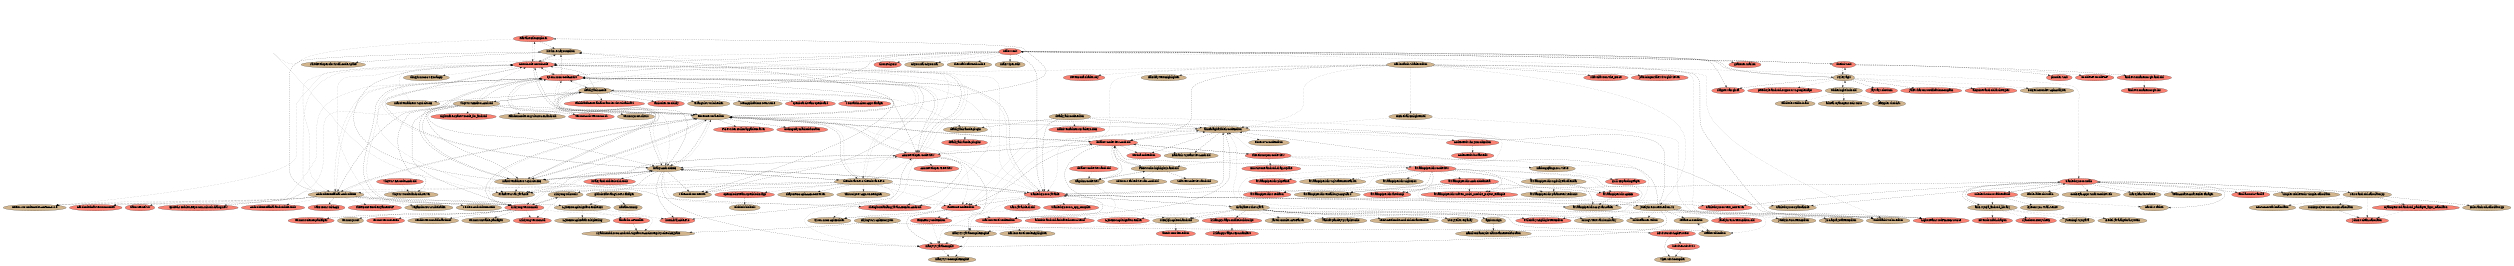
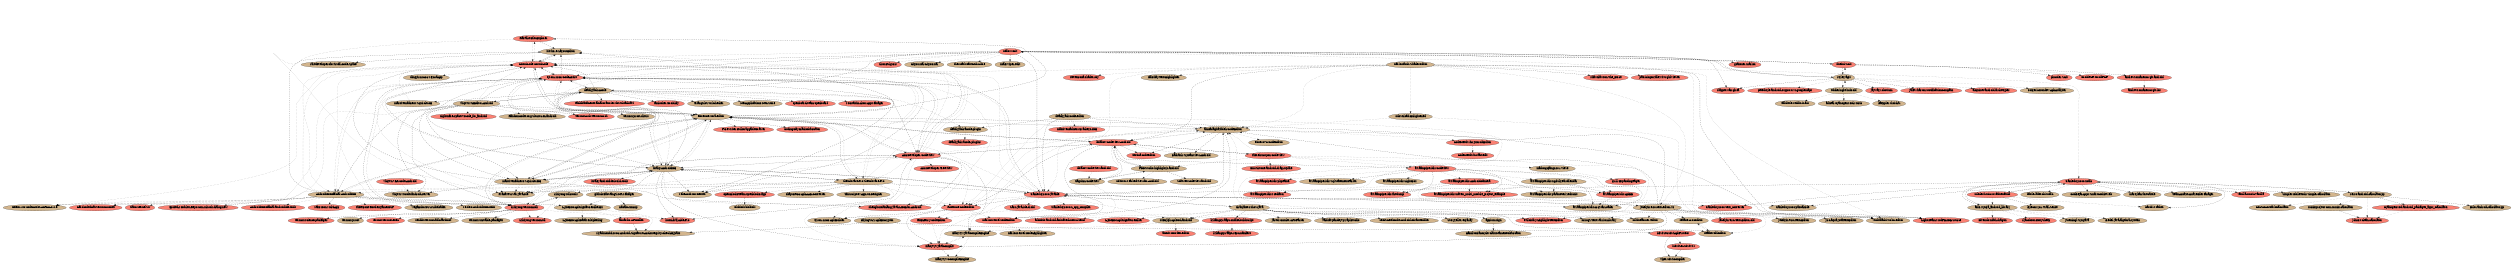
(1411, 117) -> (1411, 117)
(425, 119) -> (480, 187)
(1327, 195) -> none
